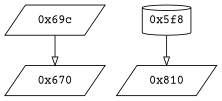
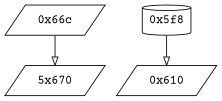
(55, 20) -> (55, 20)
(55, 81) -> (55, 81)
(167, 81) -> (167, 81)
